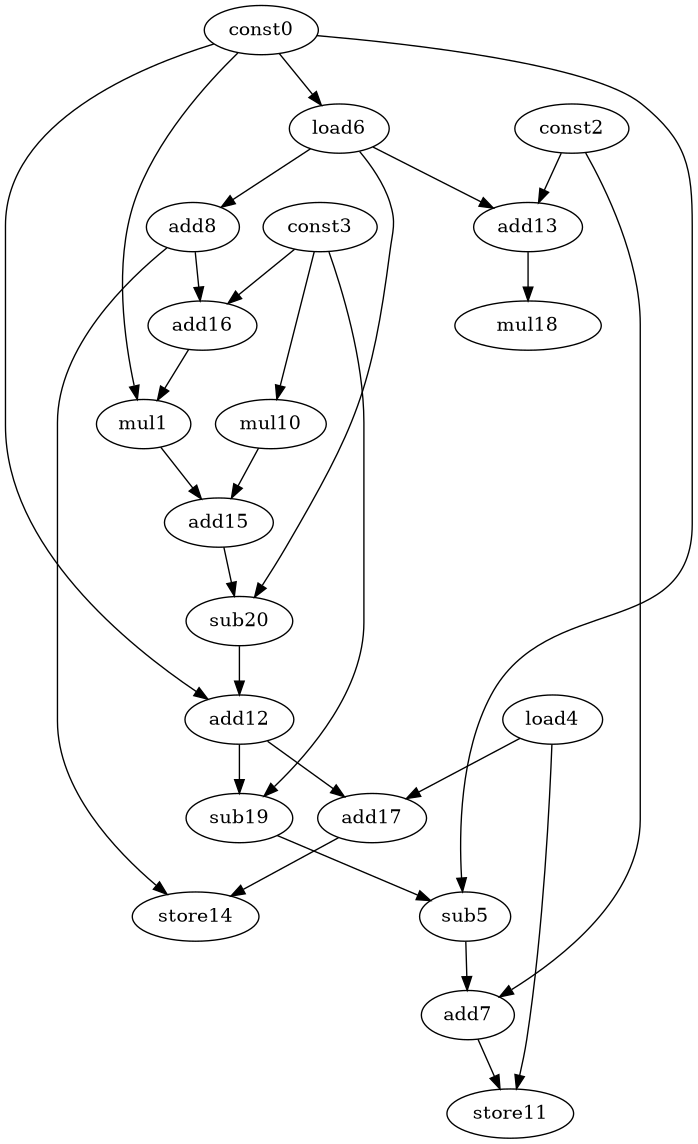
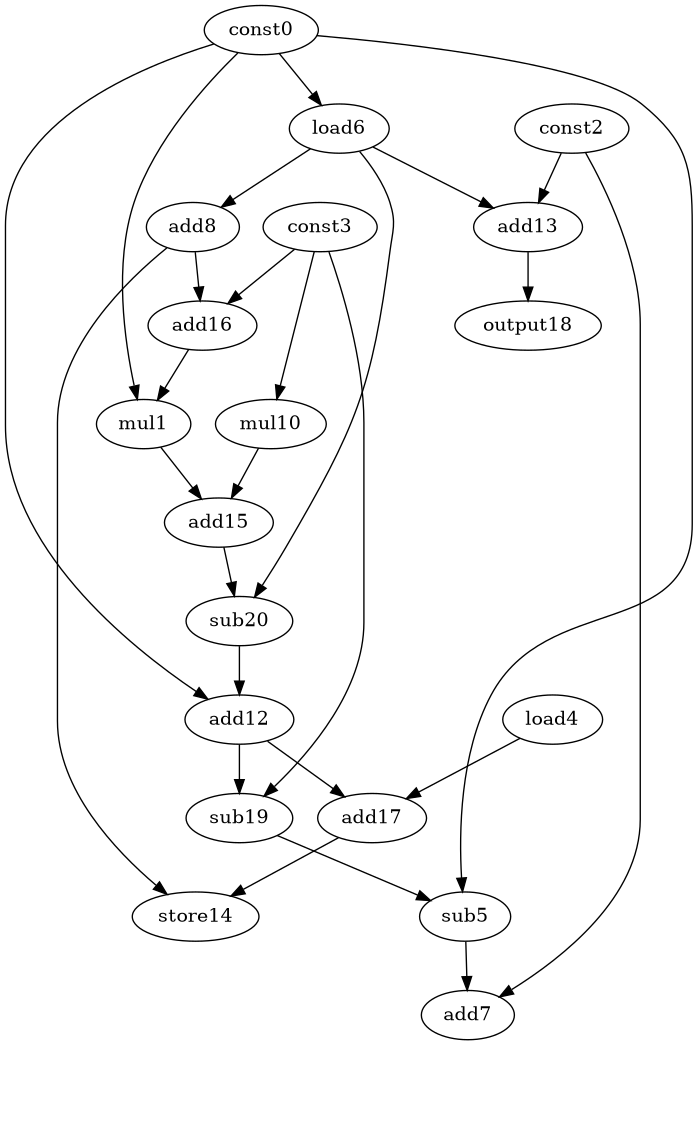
(528, 326) -> (528, 326)
(510, 1114) -> none
